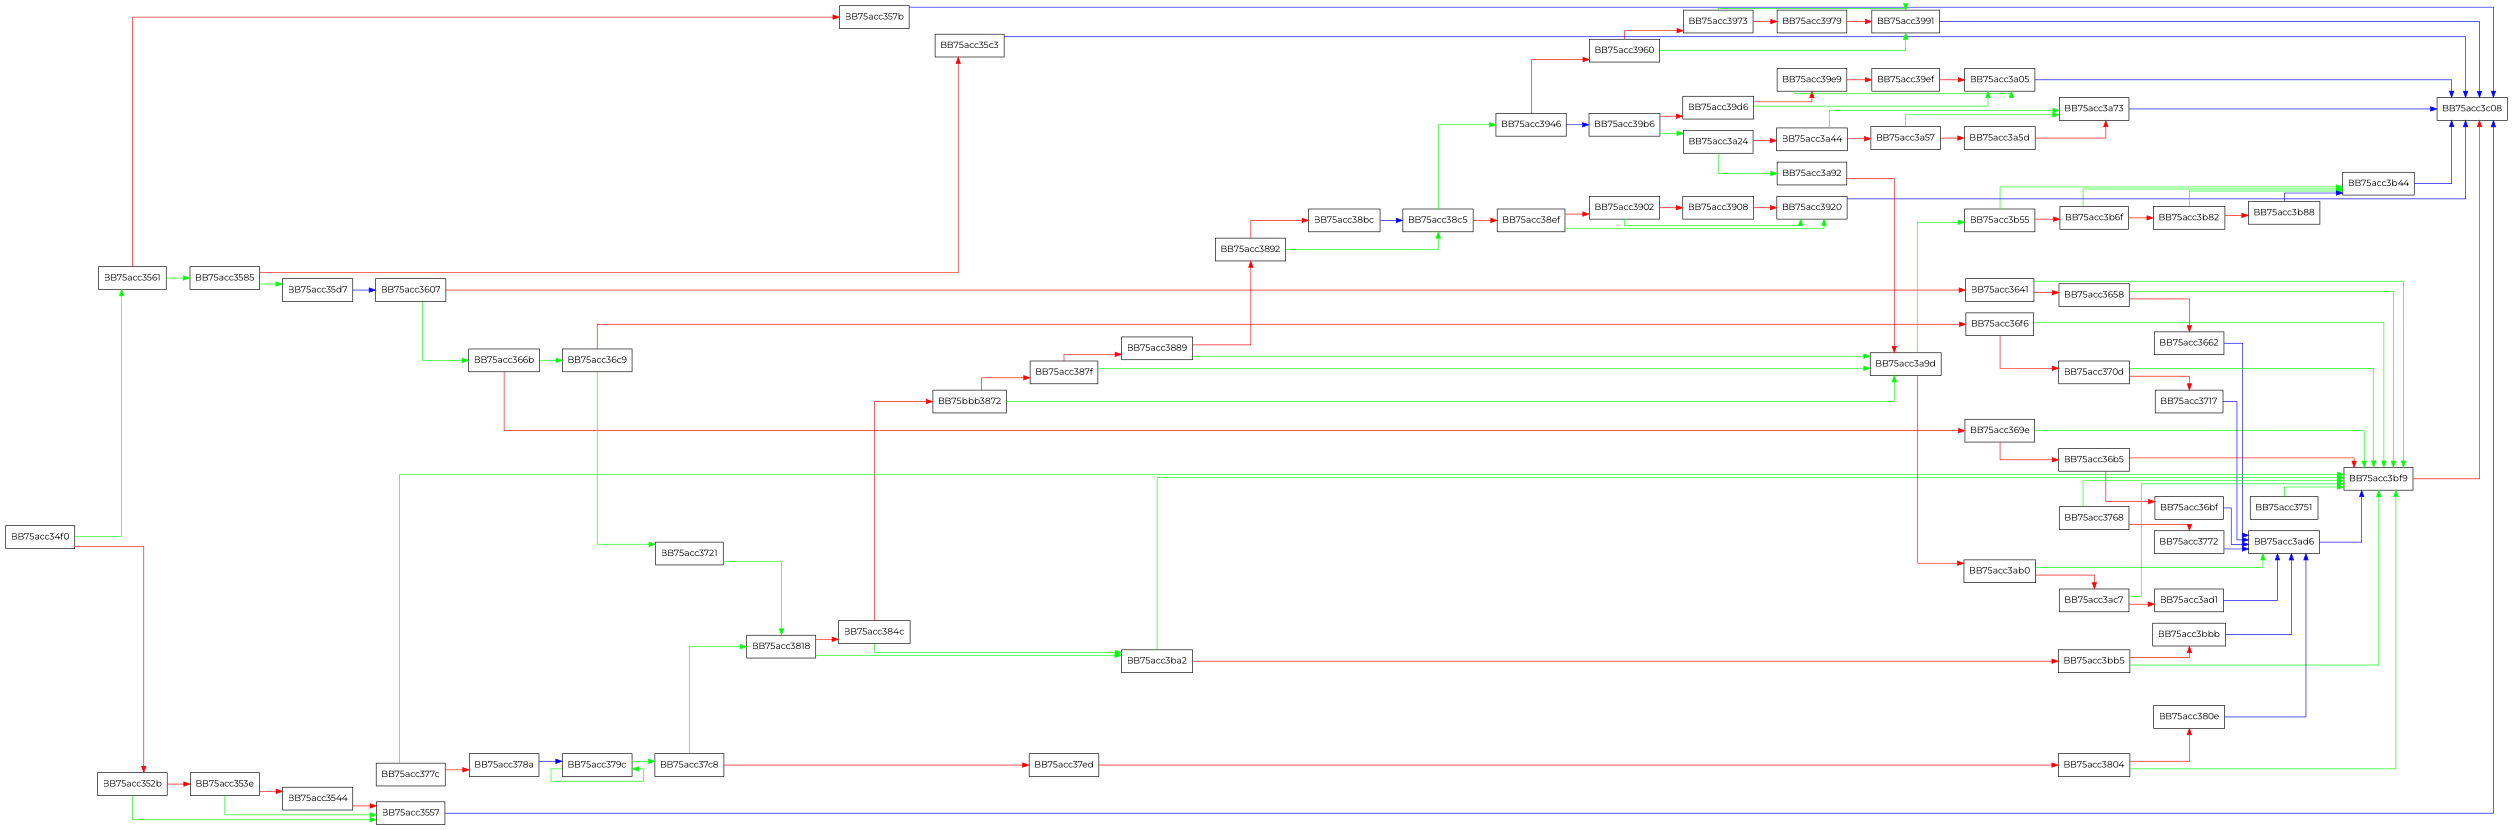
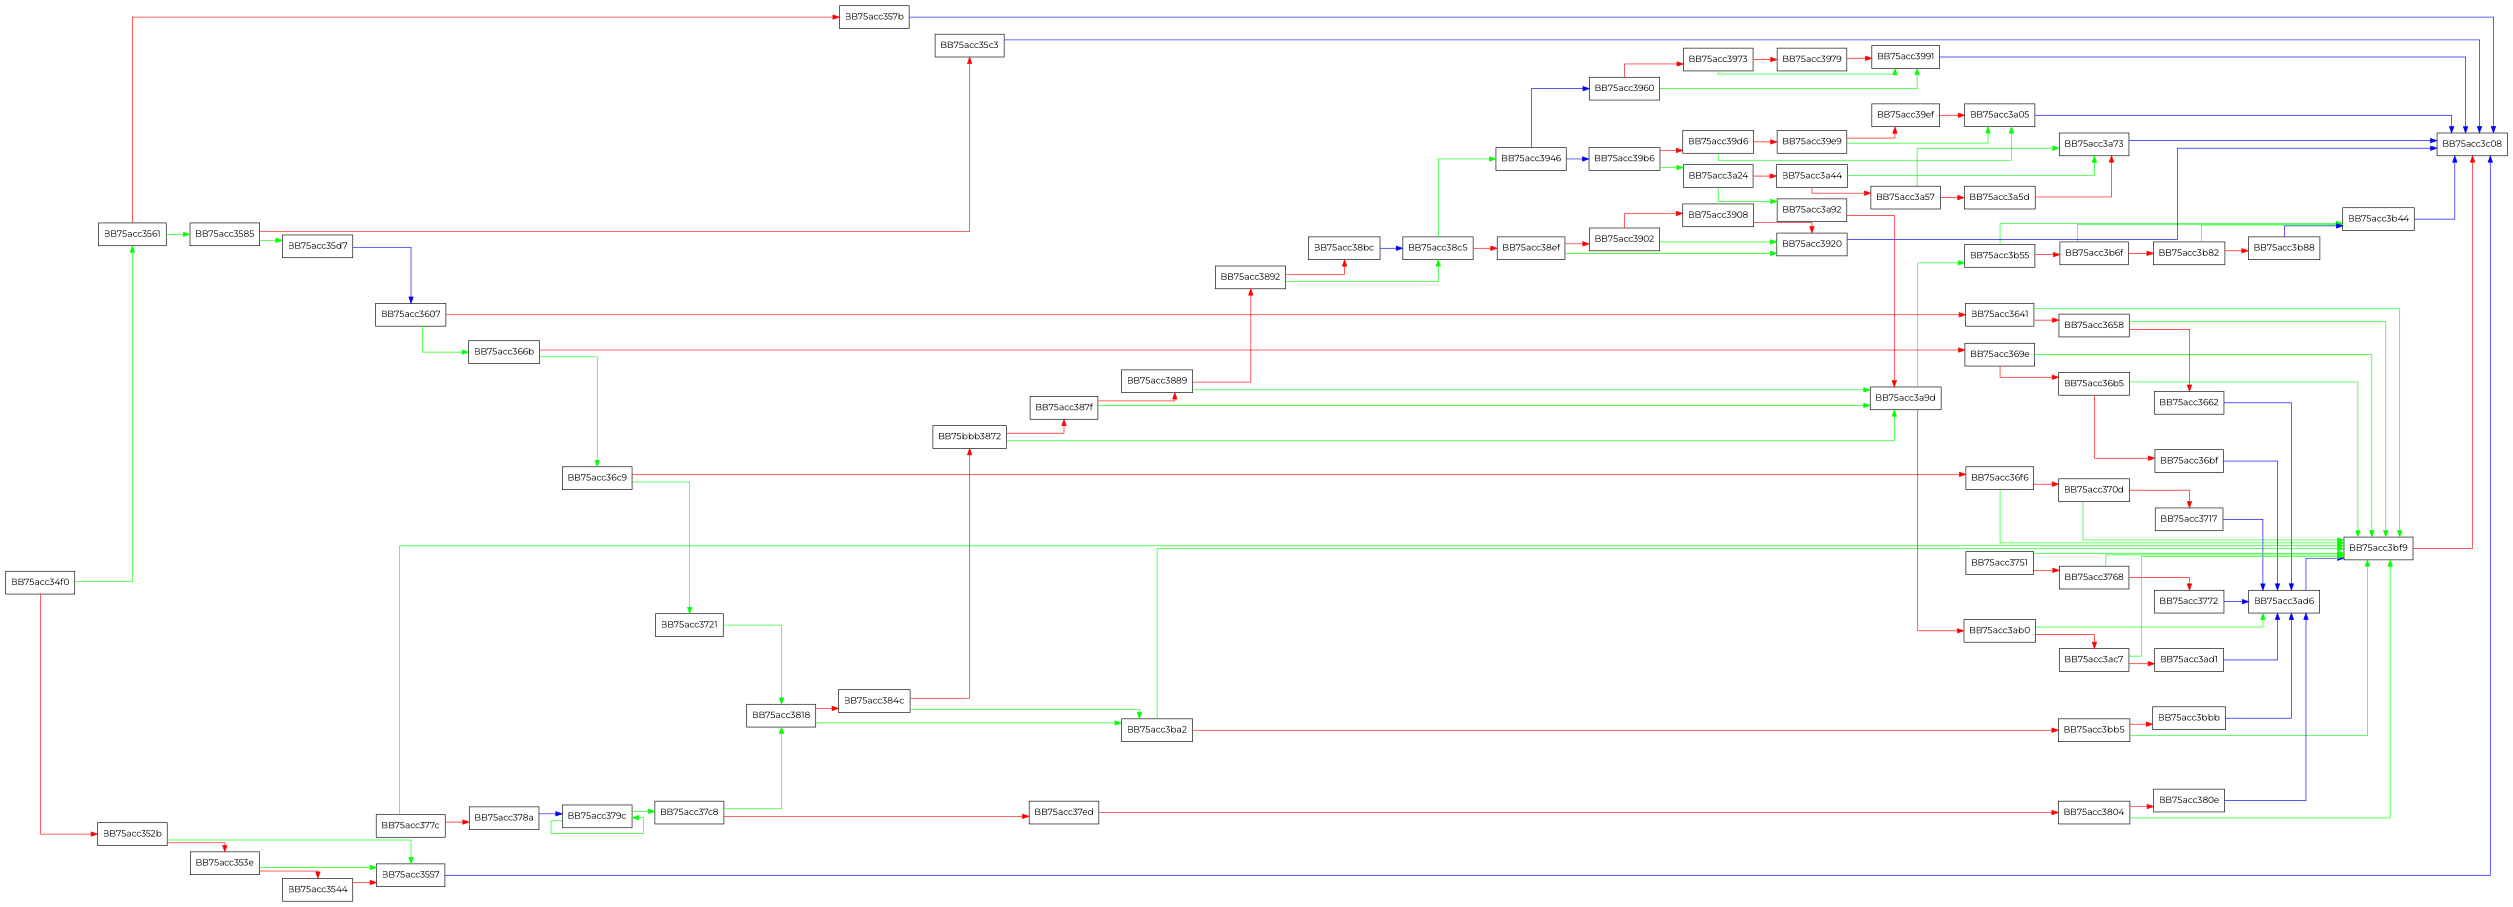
(1531, 61) -> (1531, 92)
(2249, 458) -> (2318, 382)
none -> (2043, 570)
